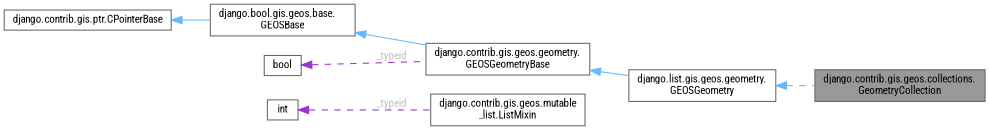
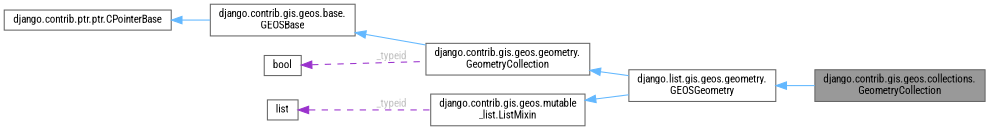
(88, 20) -> (88, 20)
(283, 20) -> (283, 20)
(508, 59) -> (508, 59)
(801, 86) -> (801, 86)
none -> (612, 97)
(283, 110) -> (283, 110)
